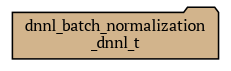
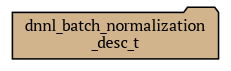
(115, 36) -> (115, 36)
